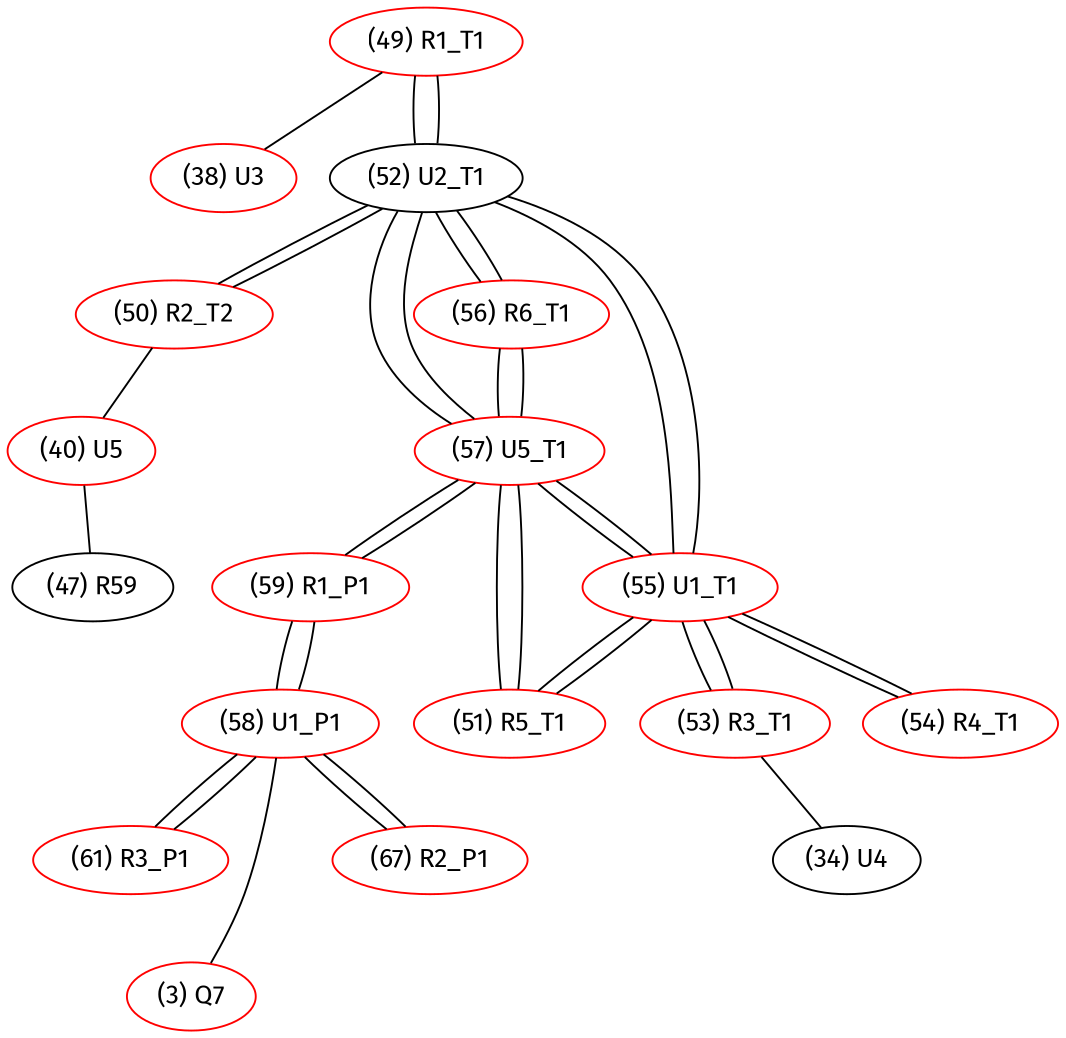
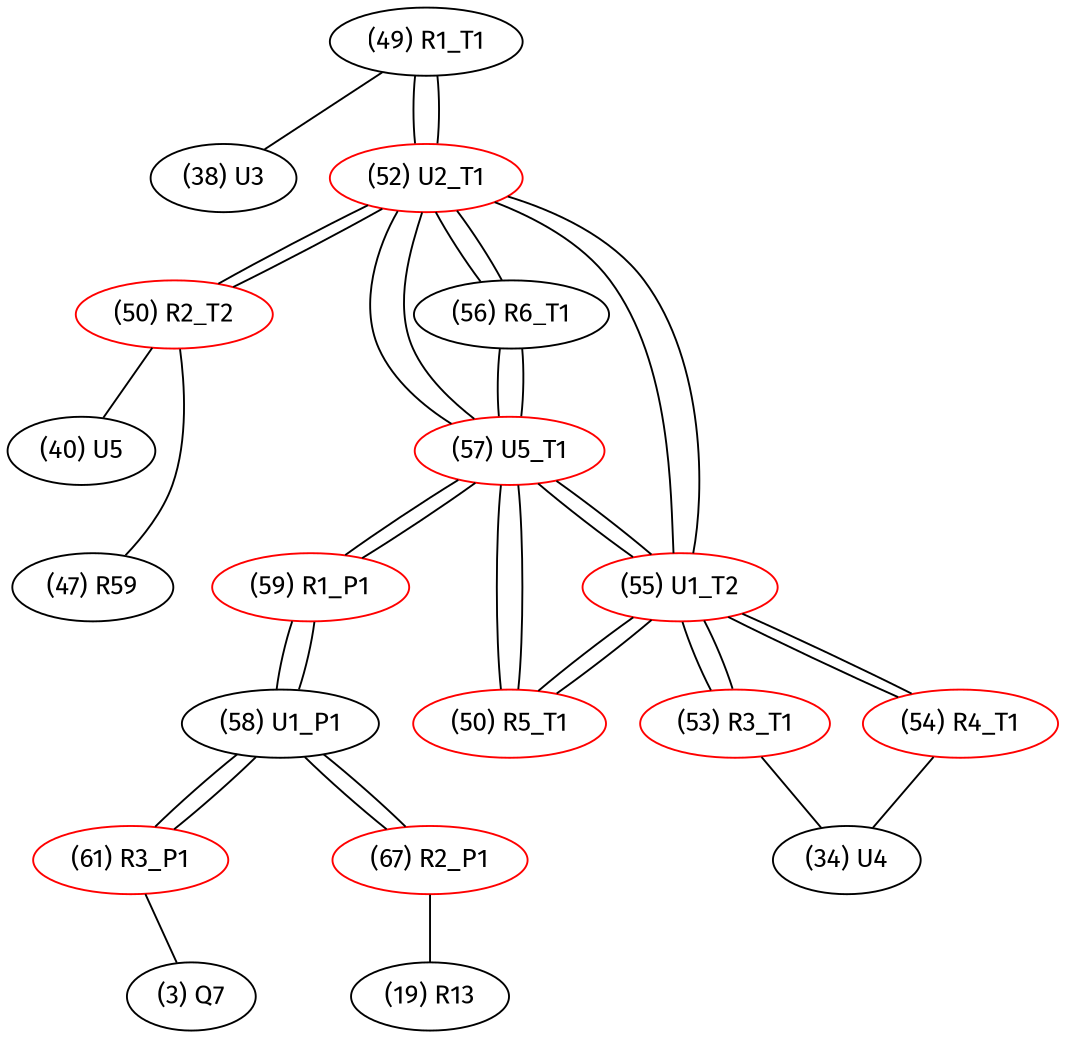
(426, 42) -> (426, 42)
(224, 178) -> (224, 178)
(426, 178) -> (426, 178)
(512, 314) -> (512, 314)
(81, 451) -> (81, 451)
(87, 519) -> (179, 460)
(680, 587) -> (680, 587)
(280, 724) -> (280, 724)
(510, 724) -> (510, 724)
none -> (903, 792)
(254, 864) -> (161, 928)
(191, 996) -> (191, 996)
none -> (430, 996)
